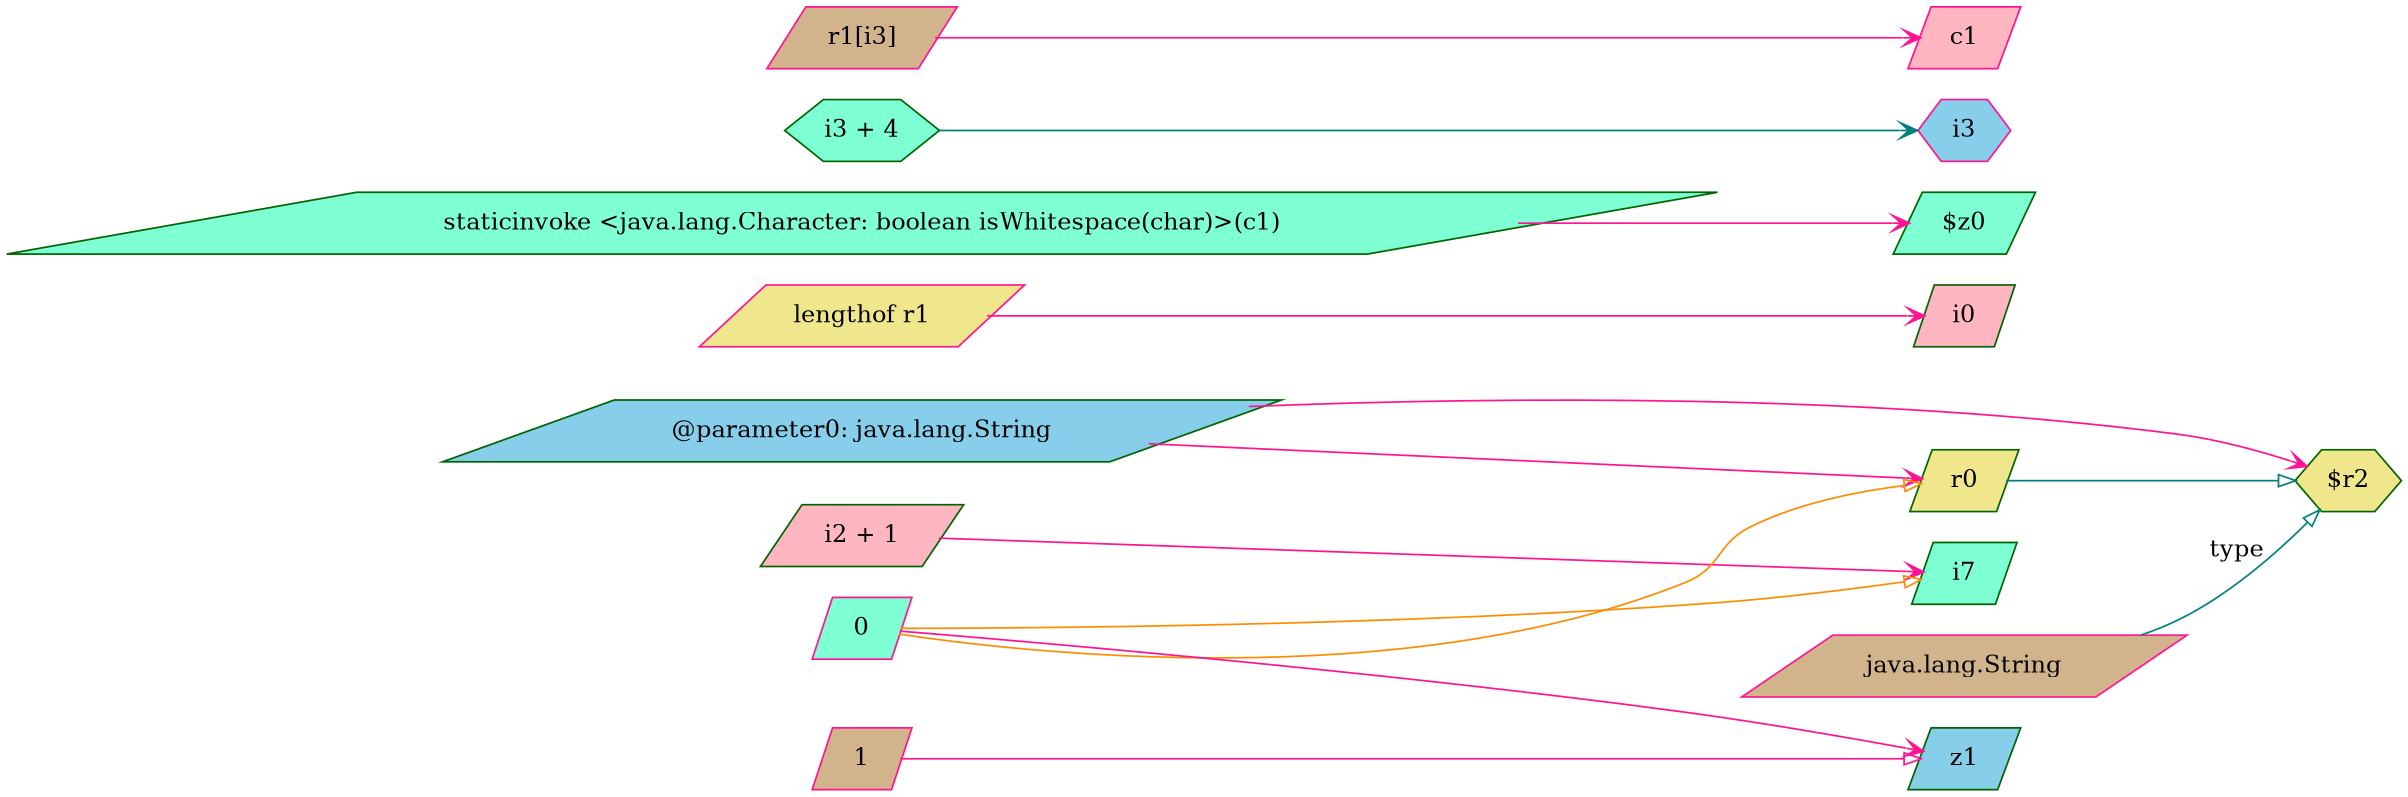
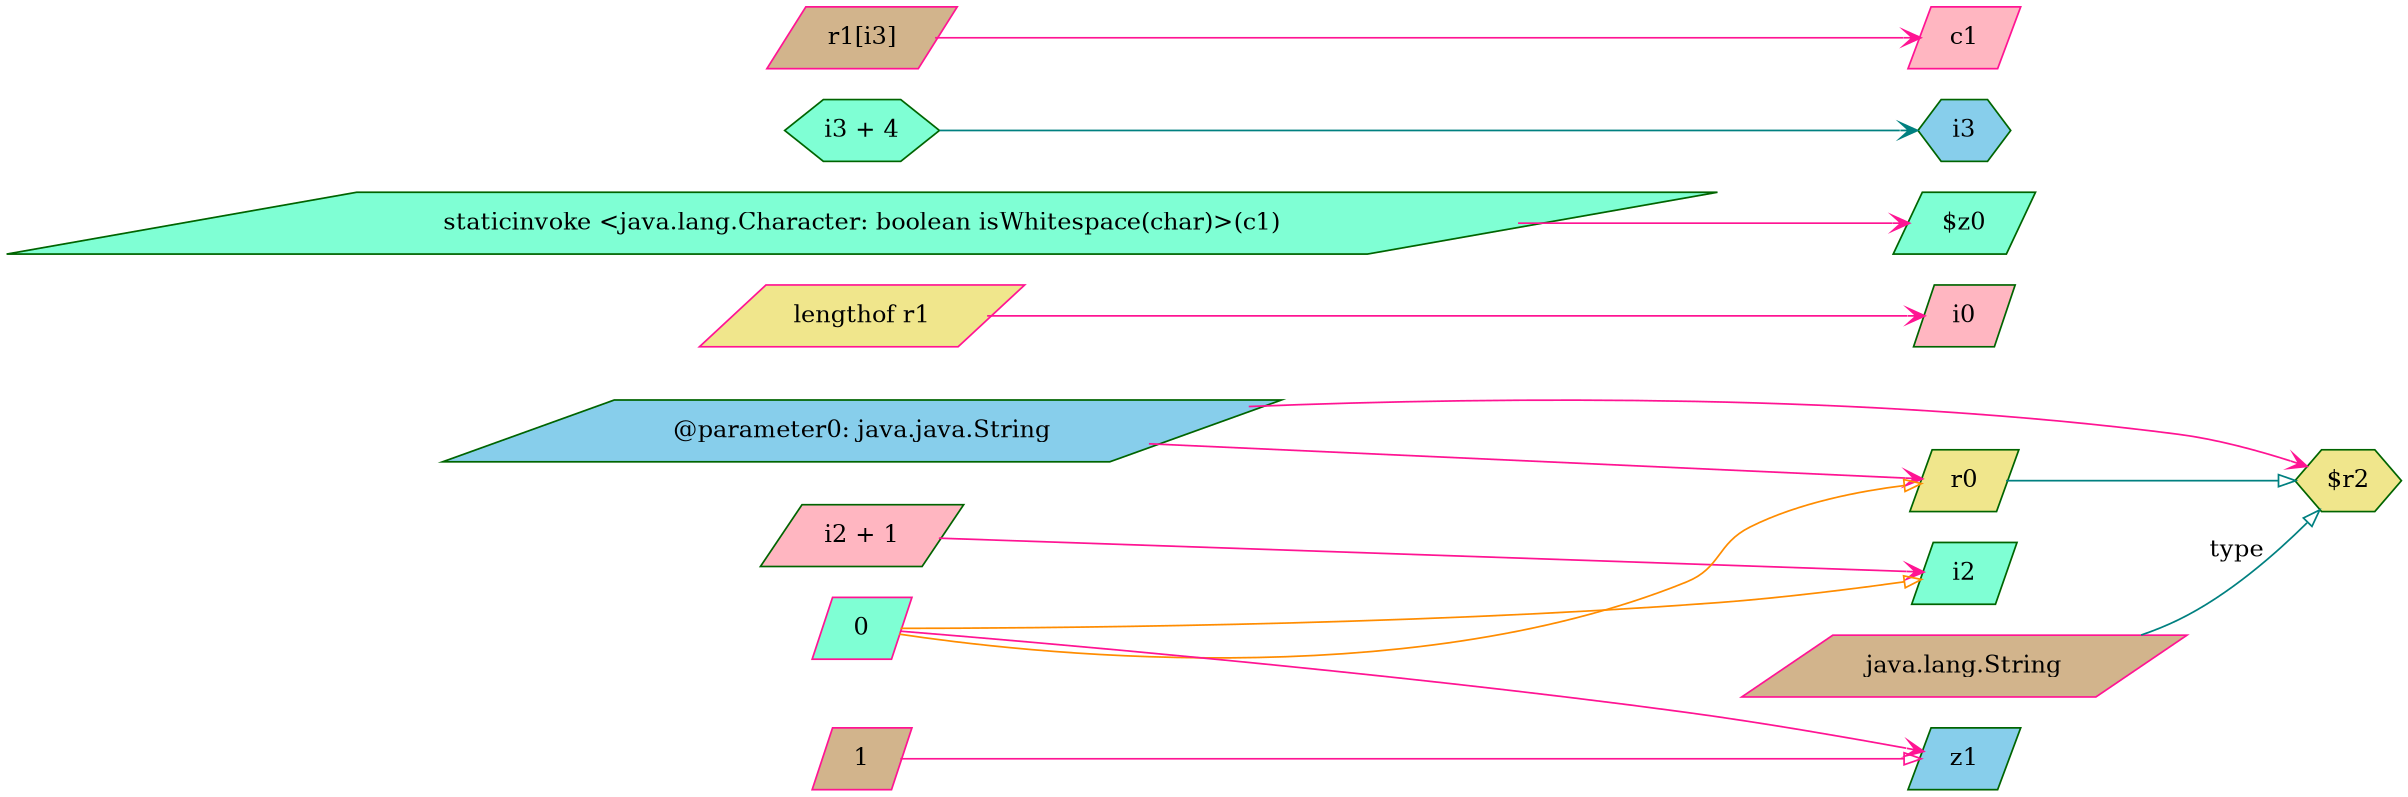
(1964, 130) -> (1964, 130)
(862, 431) -> (862, 431)
(1964, 573) -> (1964, 573)
